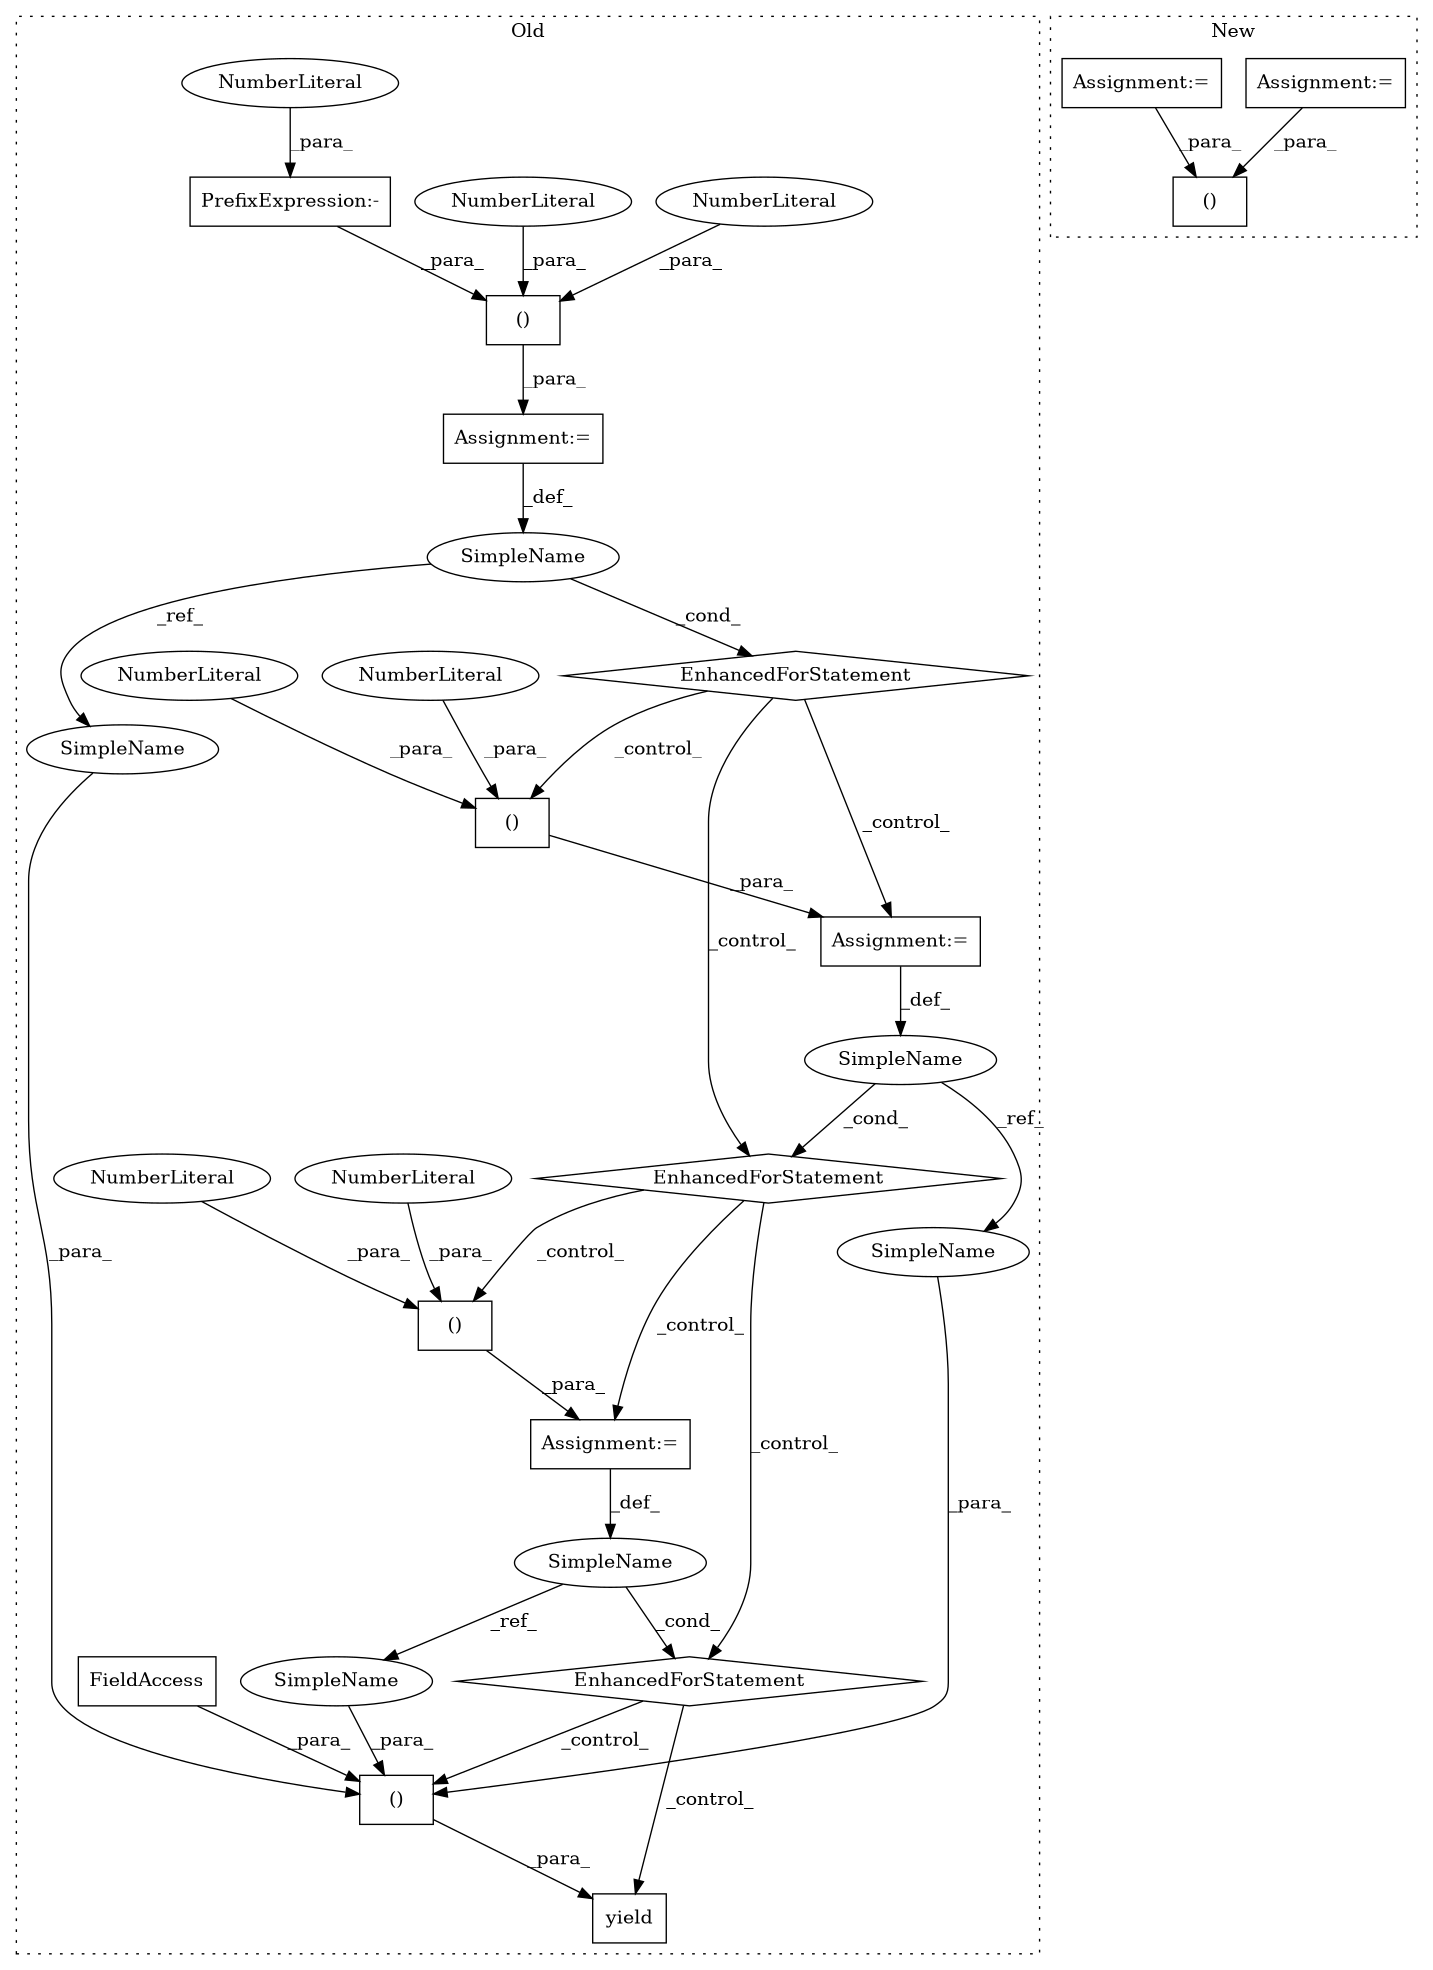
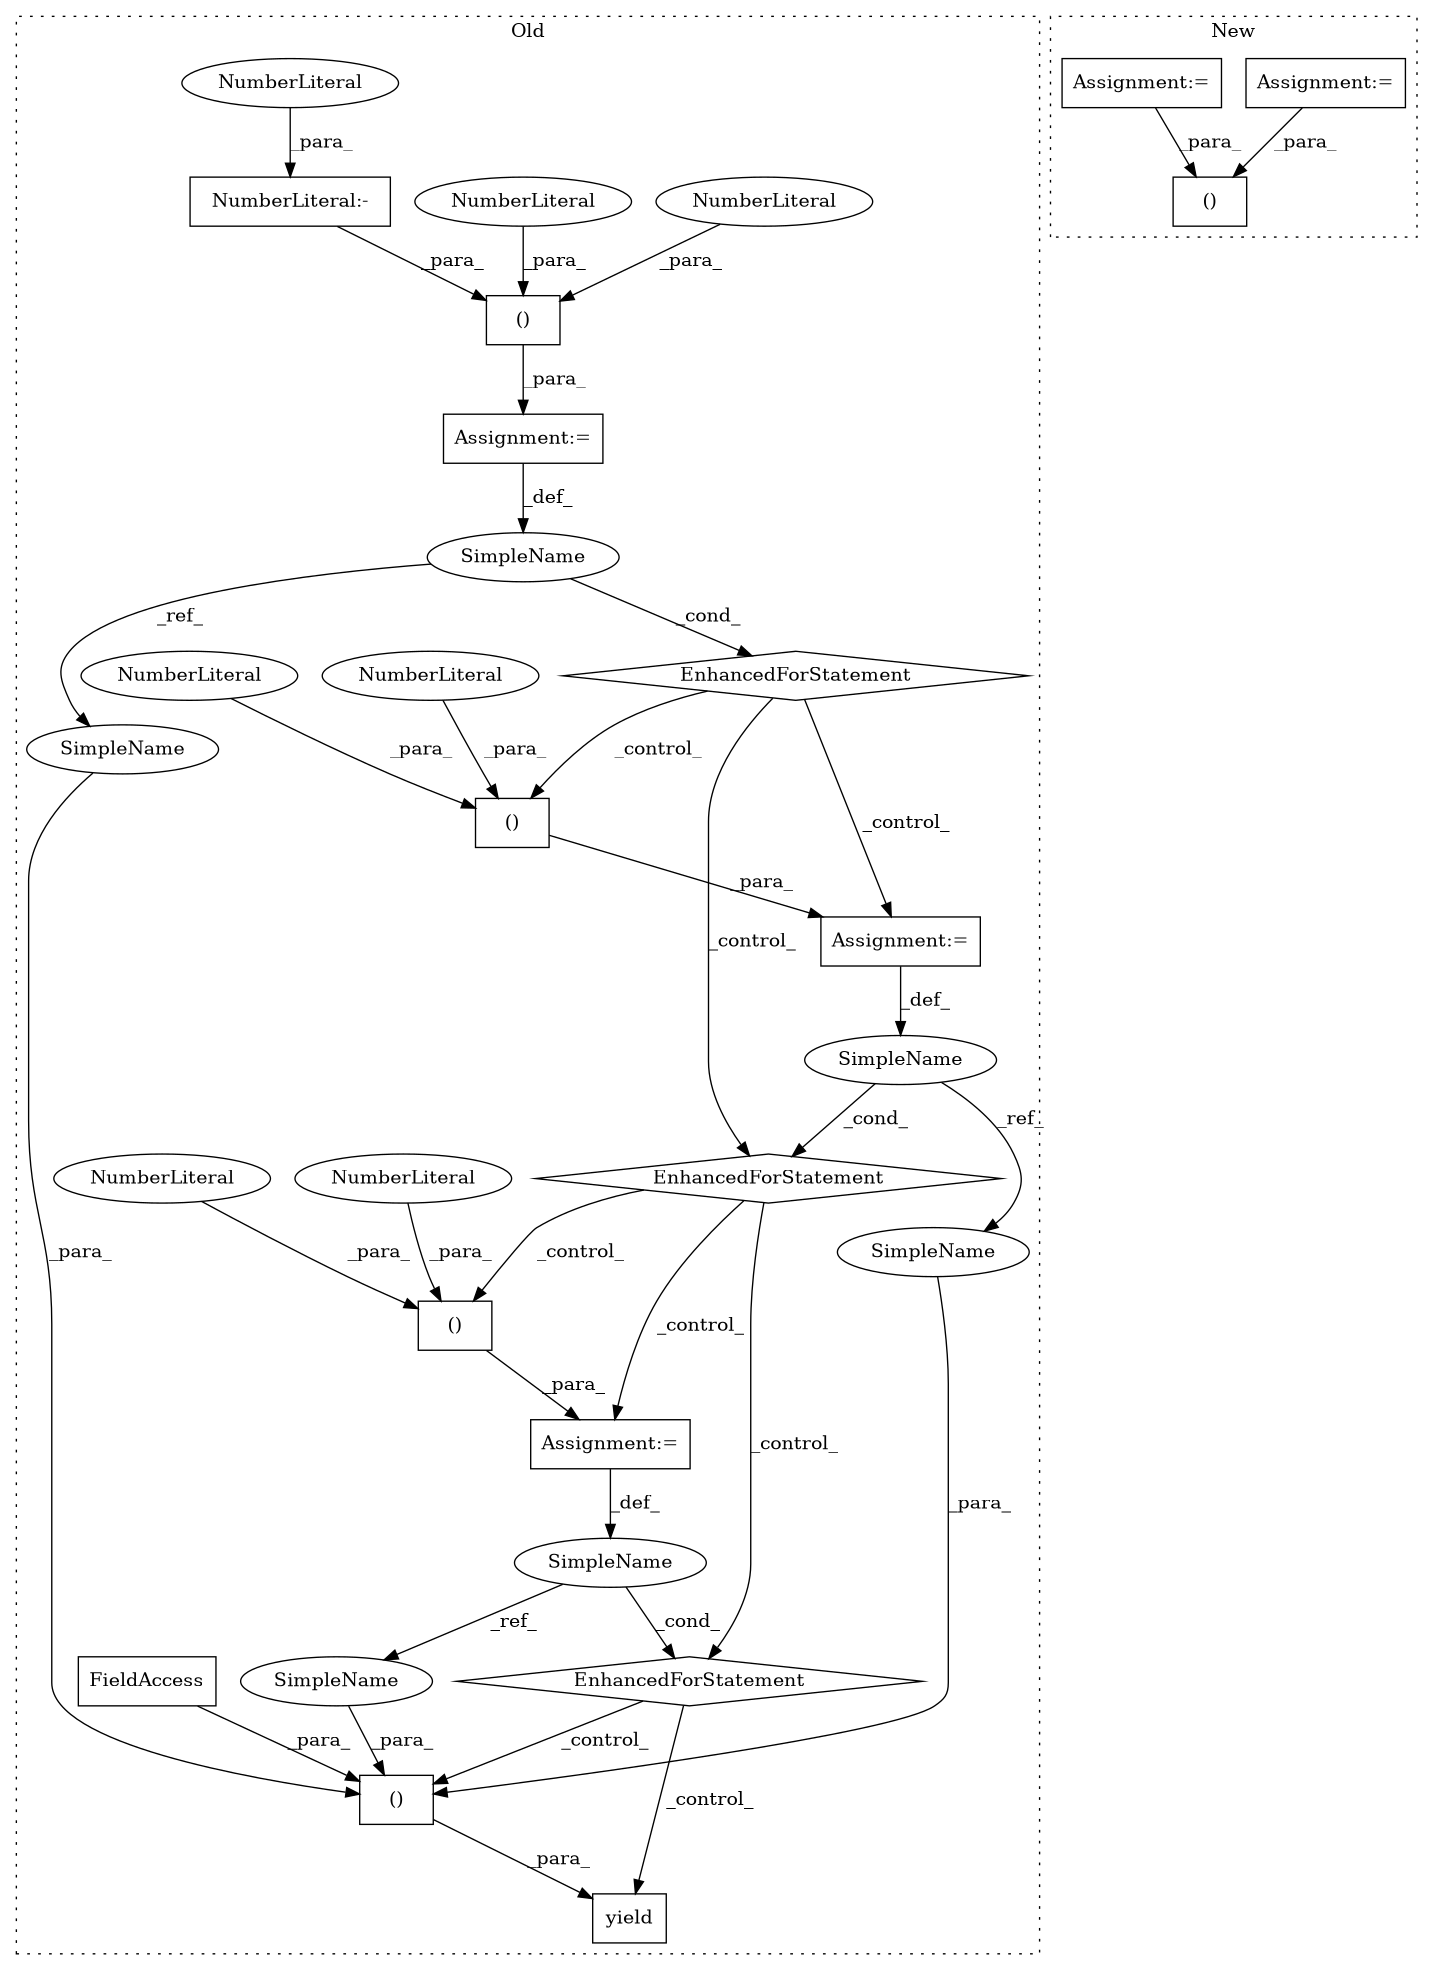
(290, 202) -> (290, 202)
